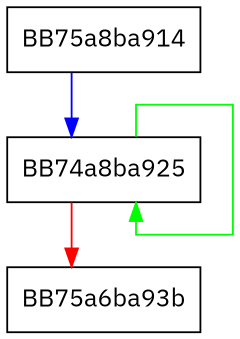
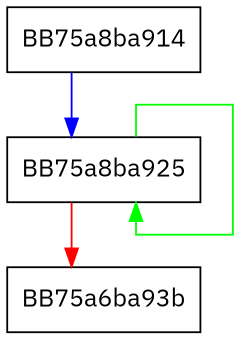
(104, 170) -> (104, 170)
